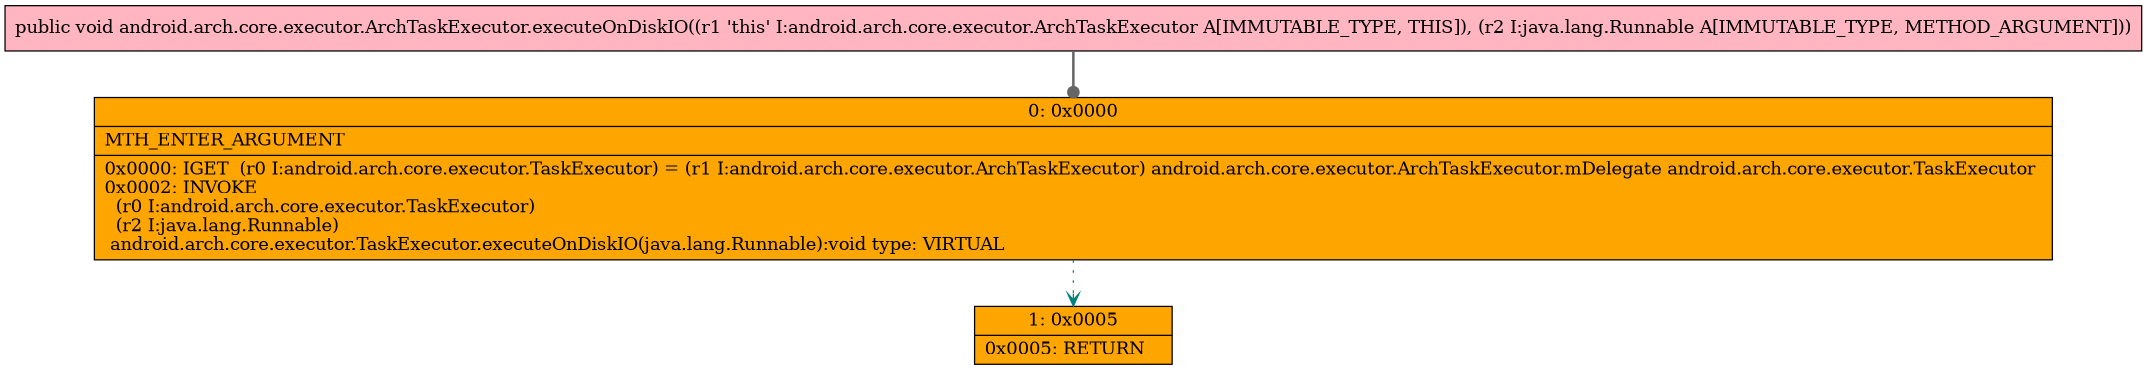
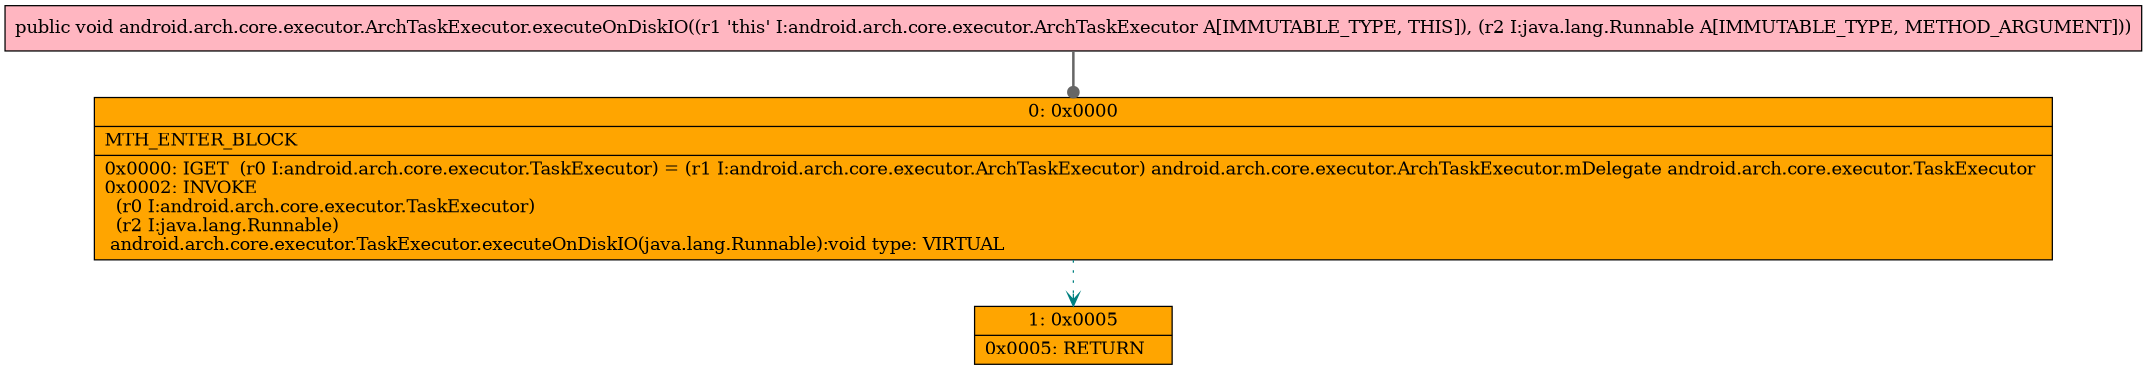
(225, 140) -> (201, 140)
